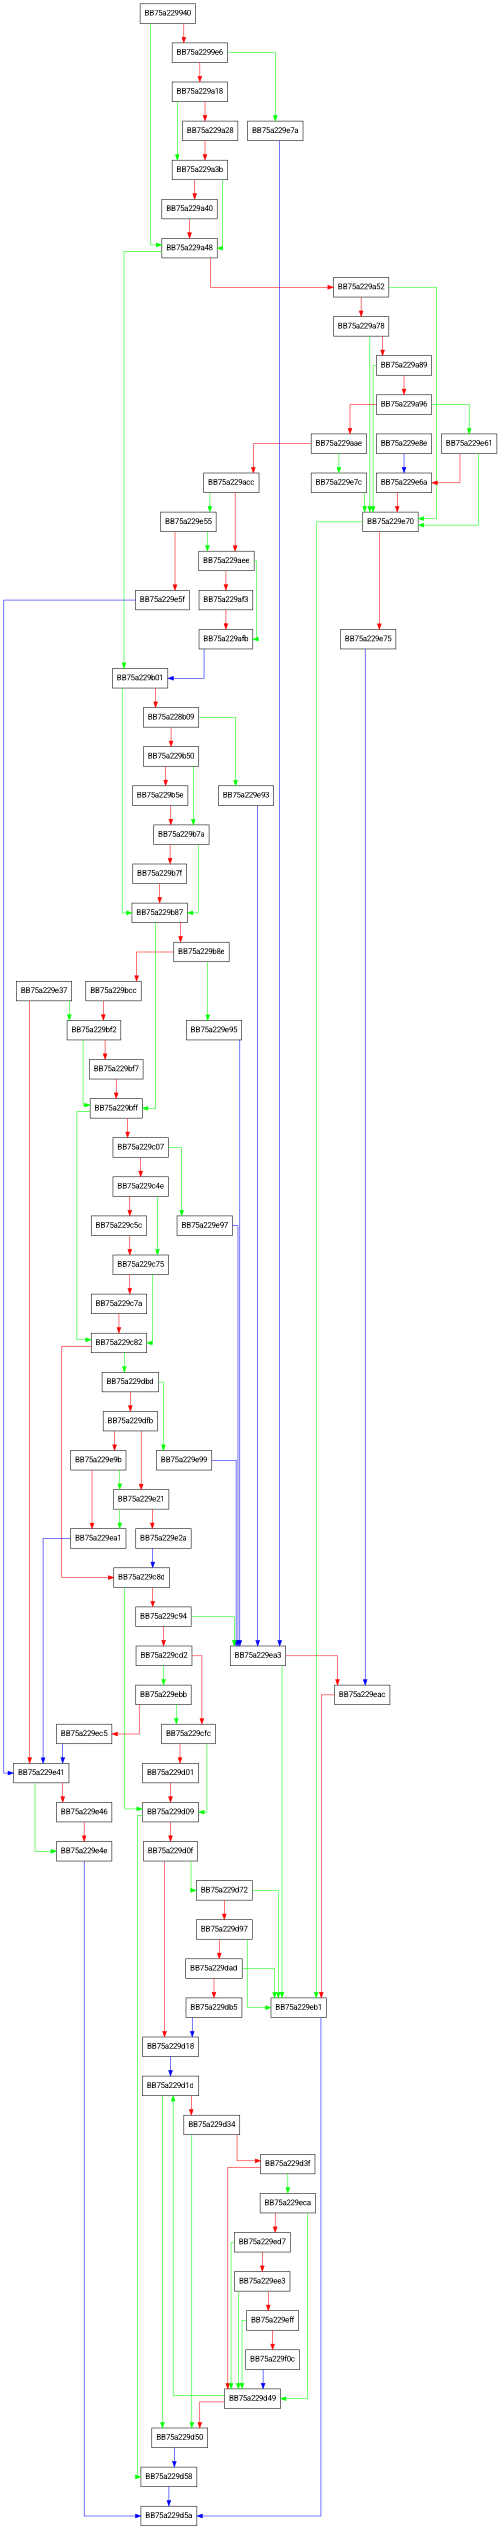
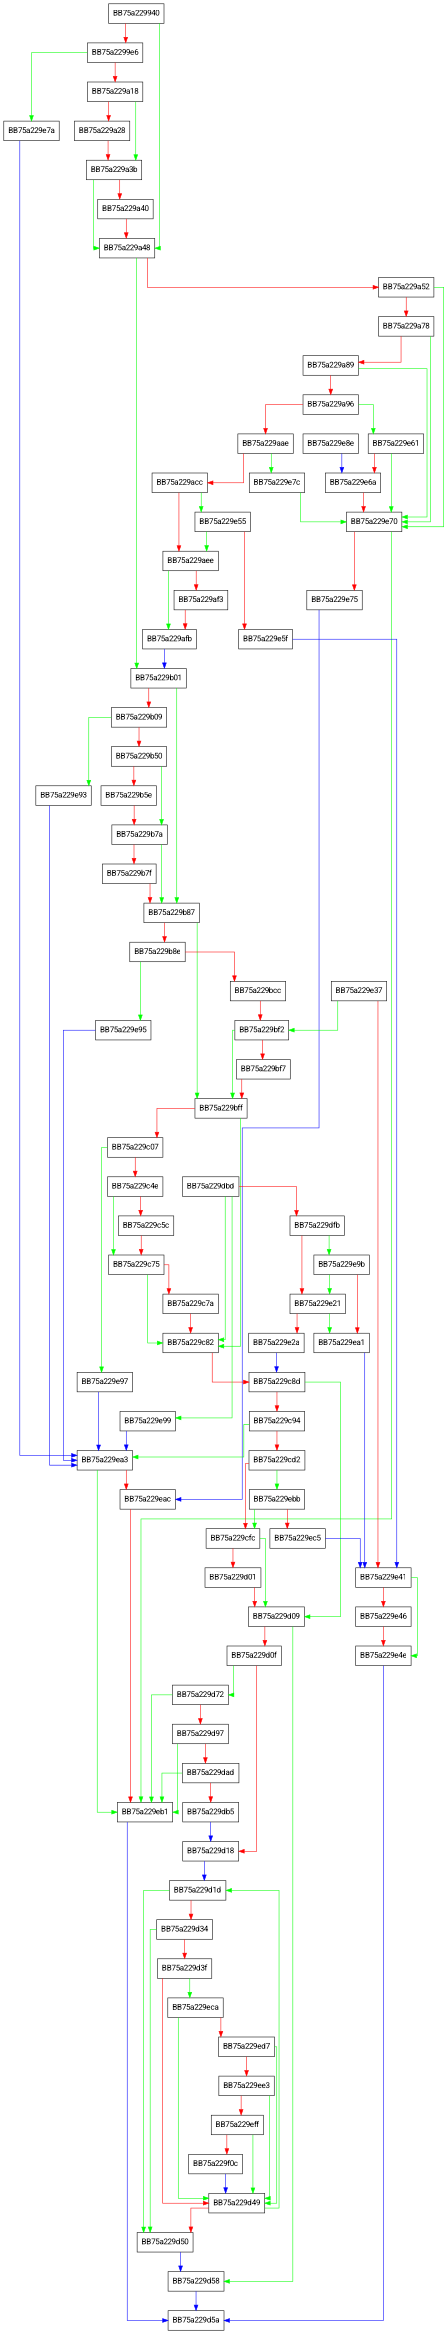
(171, 717) -> (139, 717)
(124, 1360) -> (225, 1269)
(115, 1438) -> (329, 1242)
